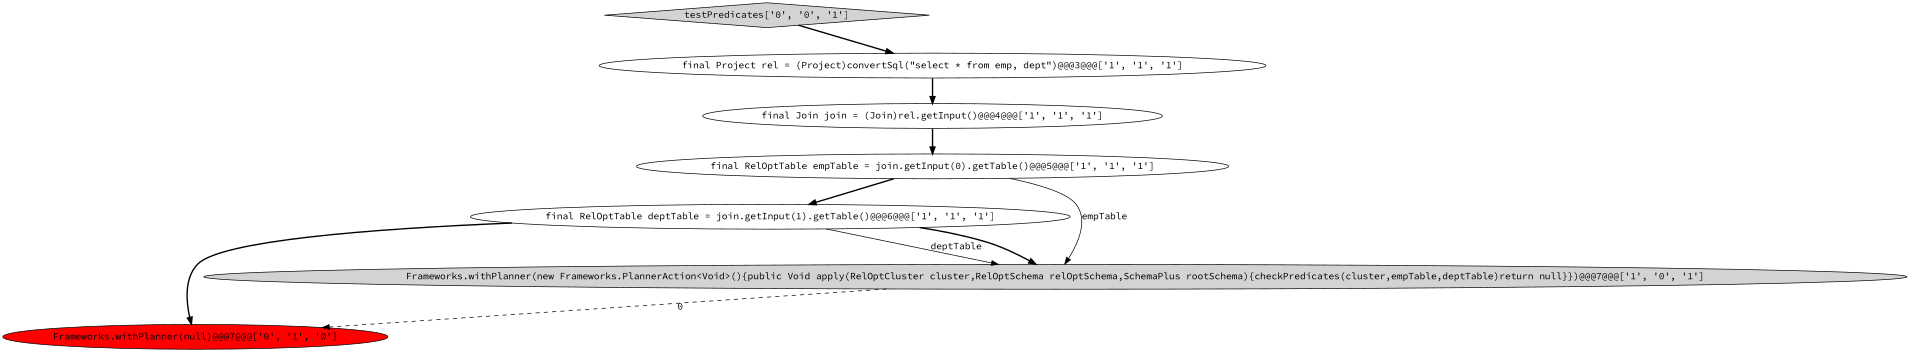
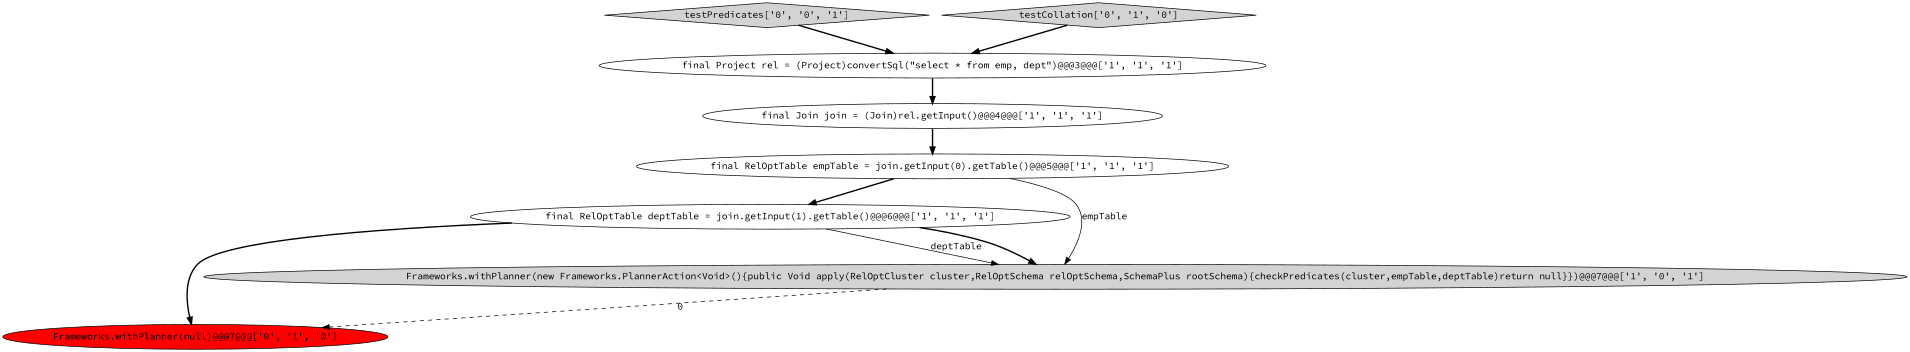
none -> (1099, 15)
